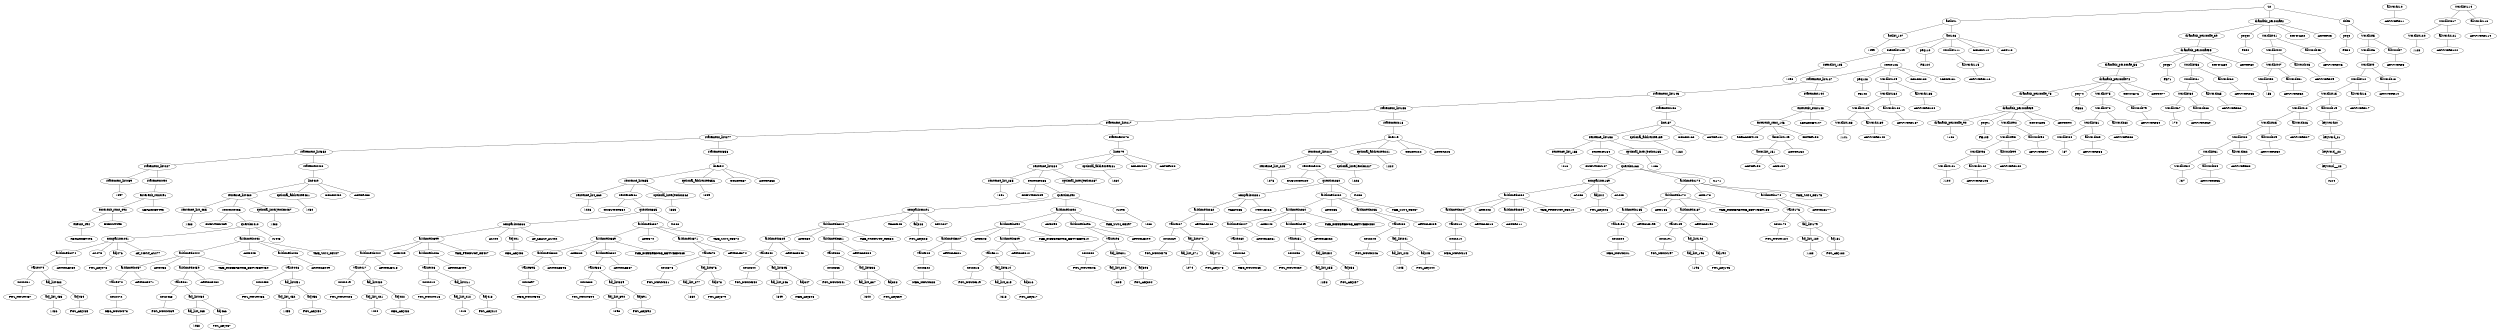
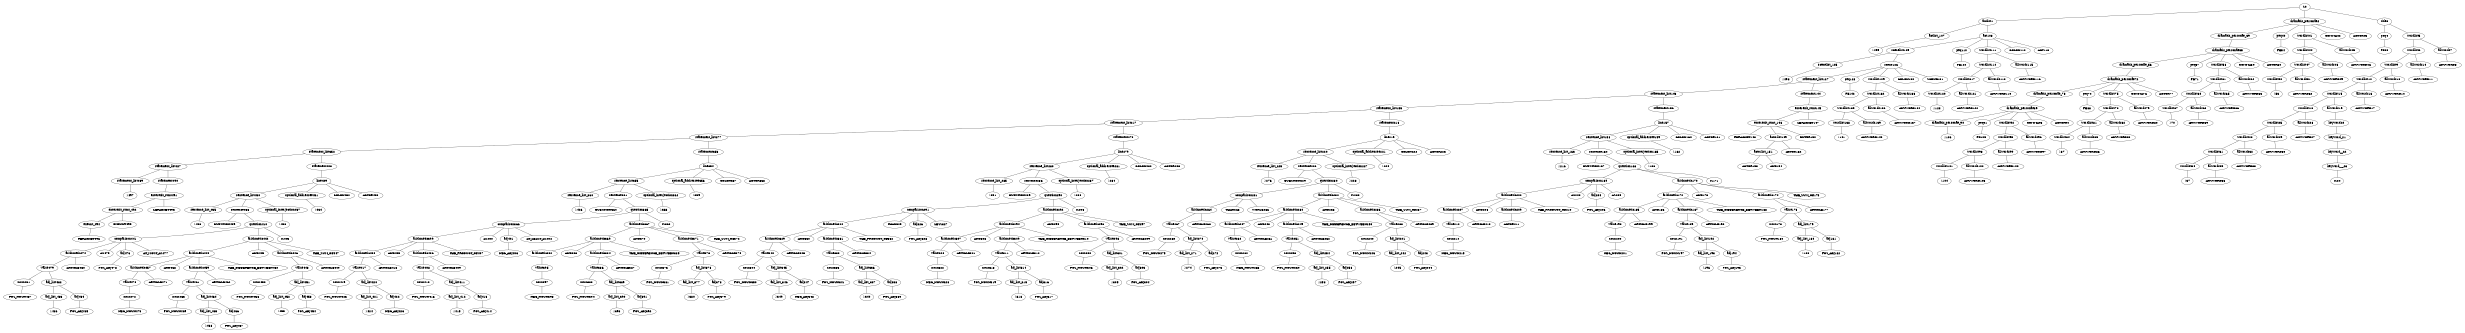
none -> (1988, 58)
none -> (2416, 58)
(1135, 217) -> (1077, 188)
(557, 268) -> none
